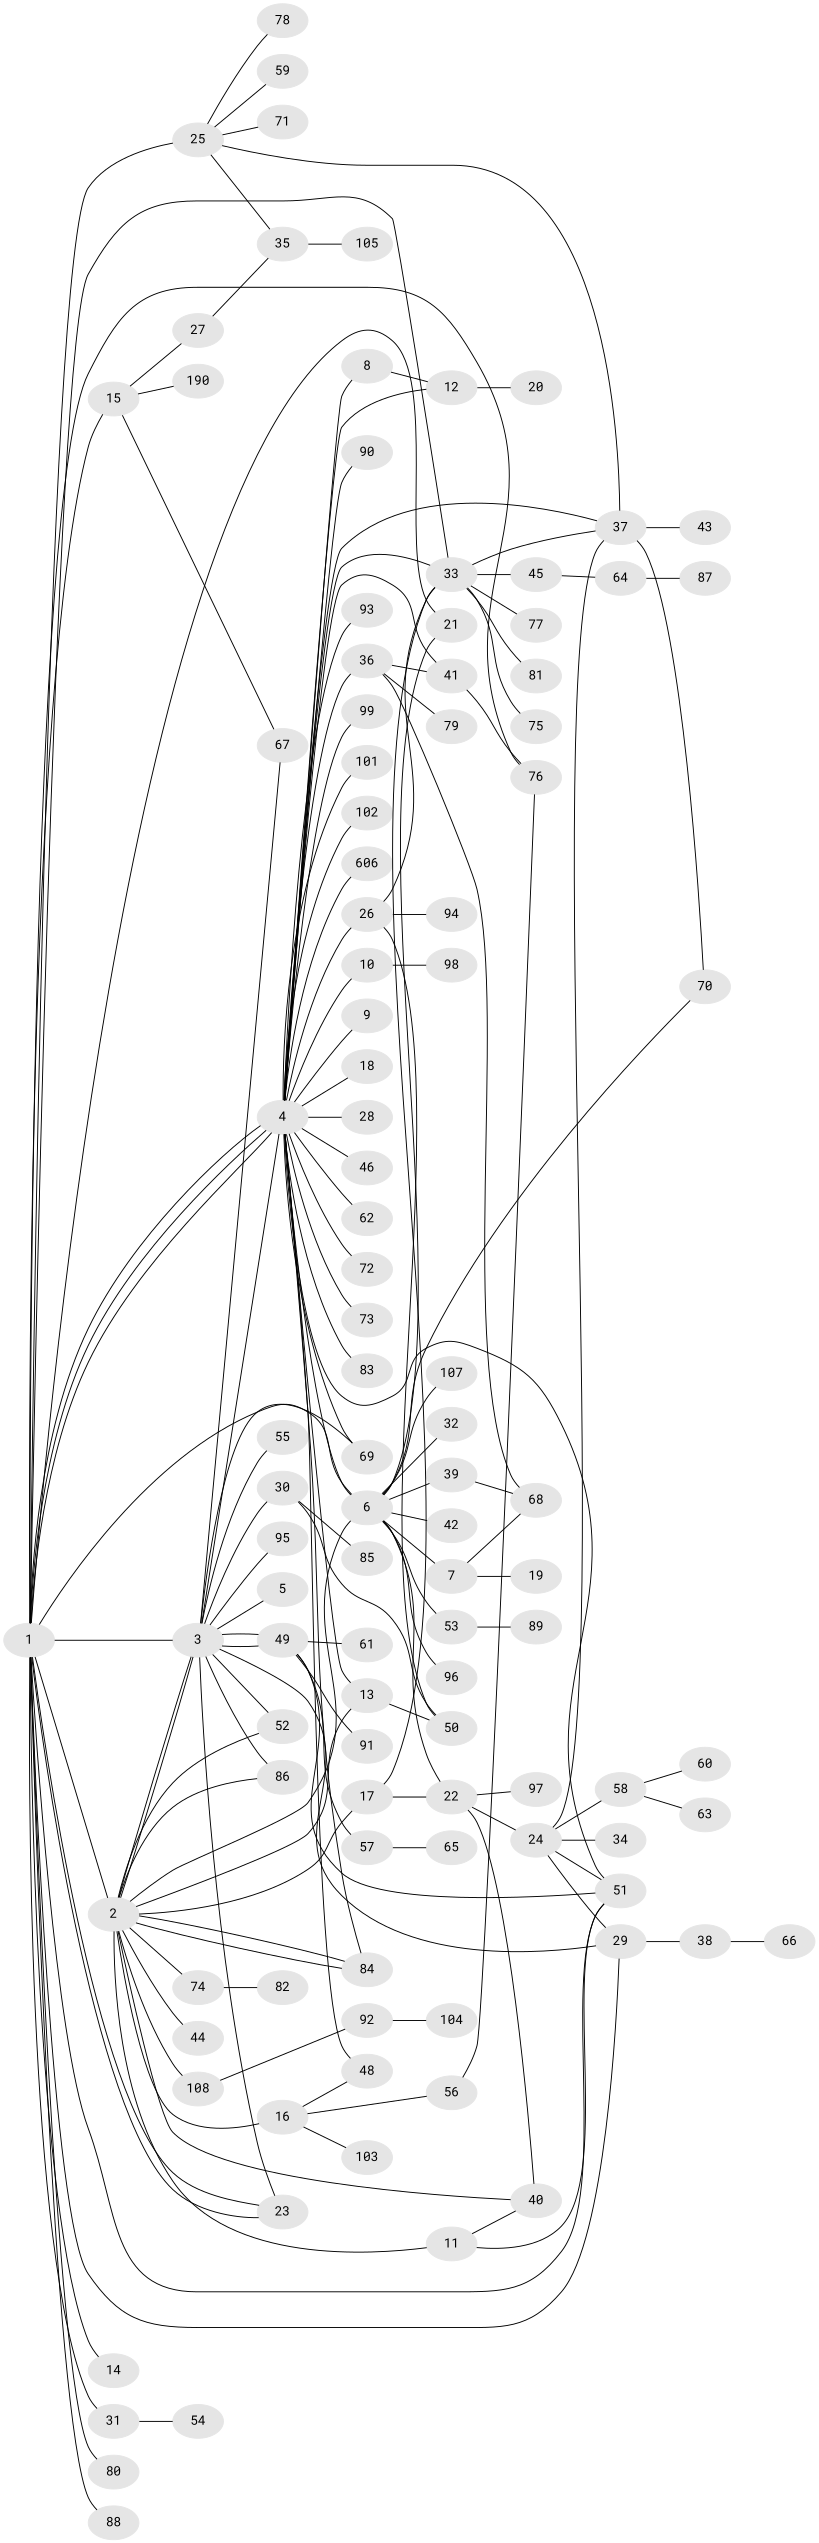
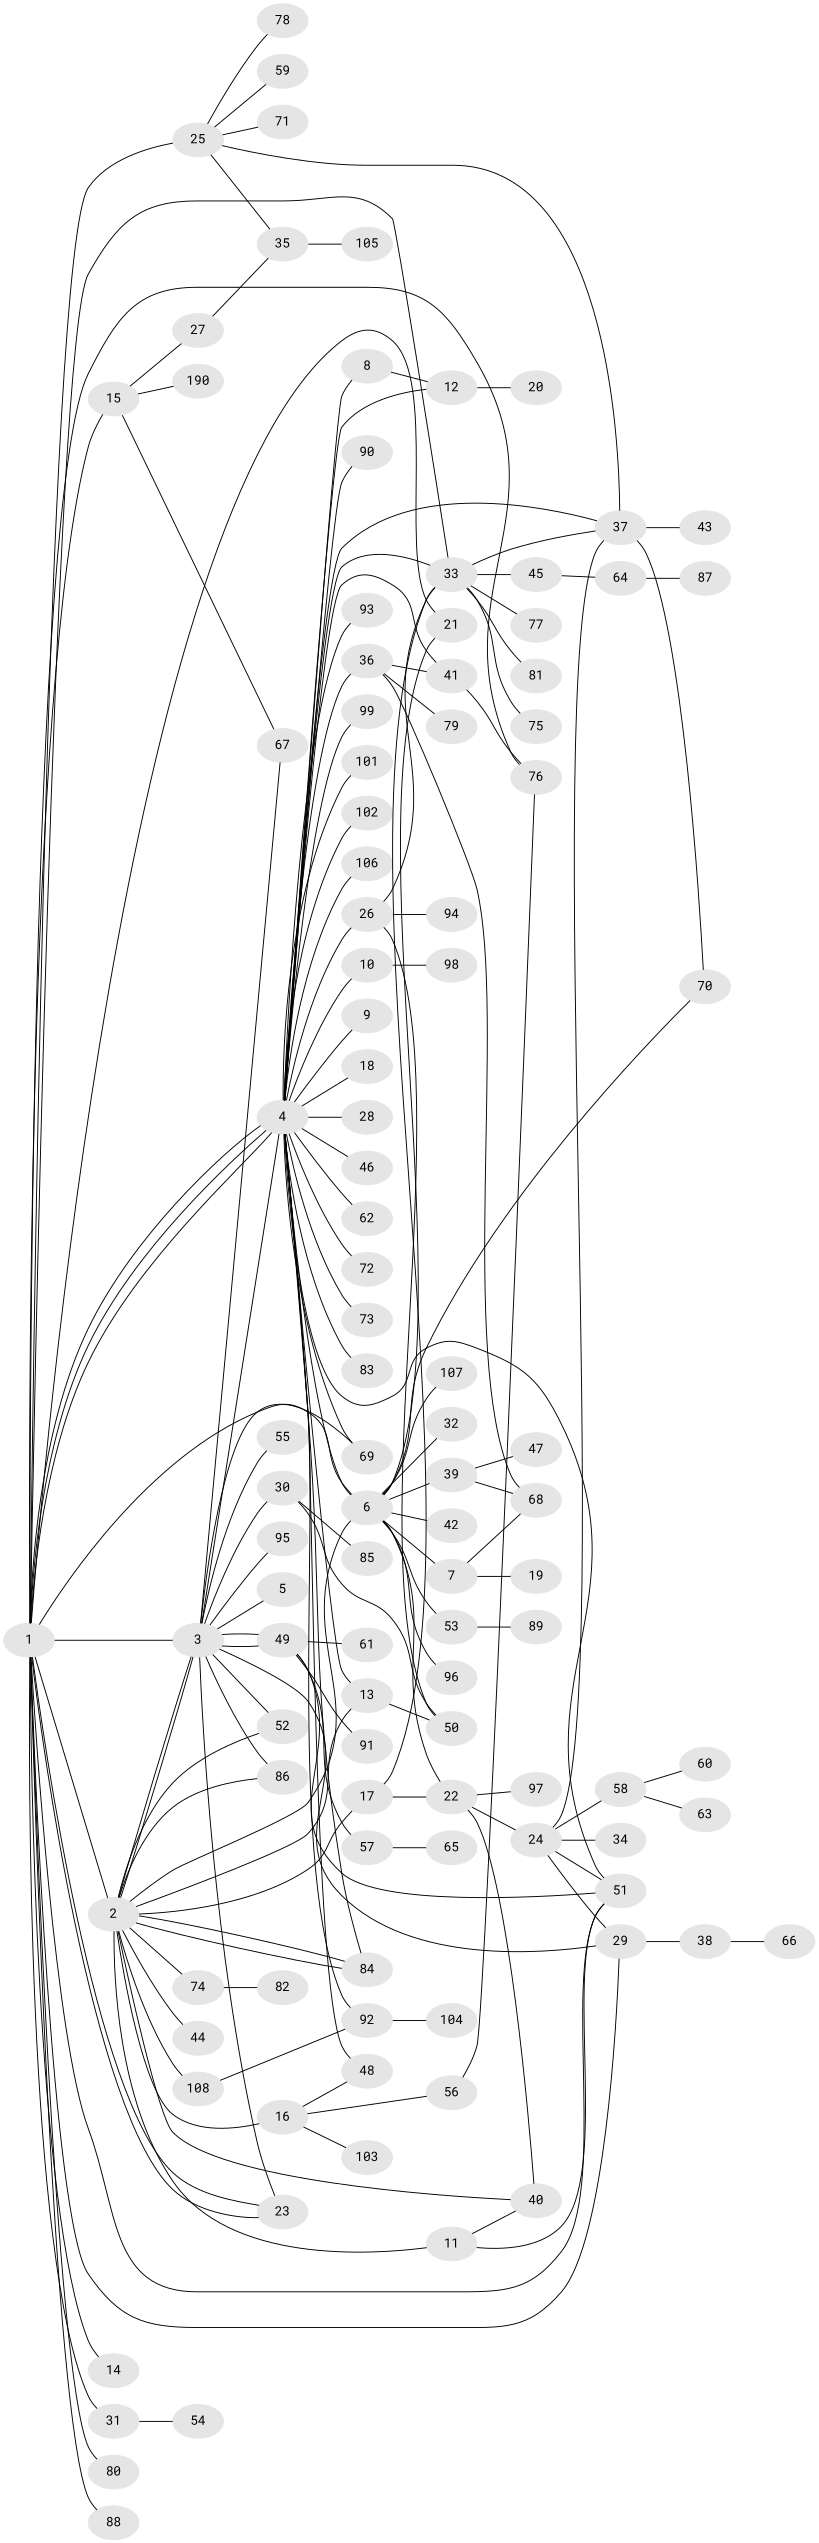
(367, 864) -> (367, 864)
none -> (536, 1450)
none -> (309, 1728)
